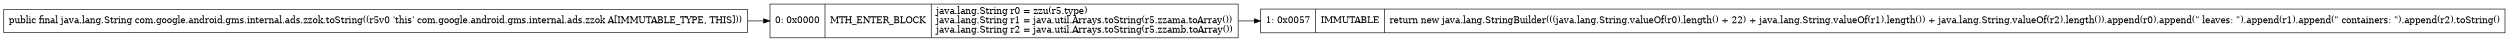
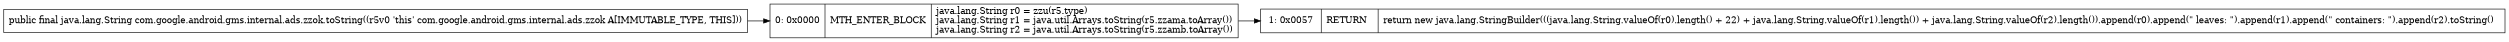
(1350, 21) -> (1347, 21)
